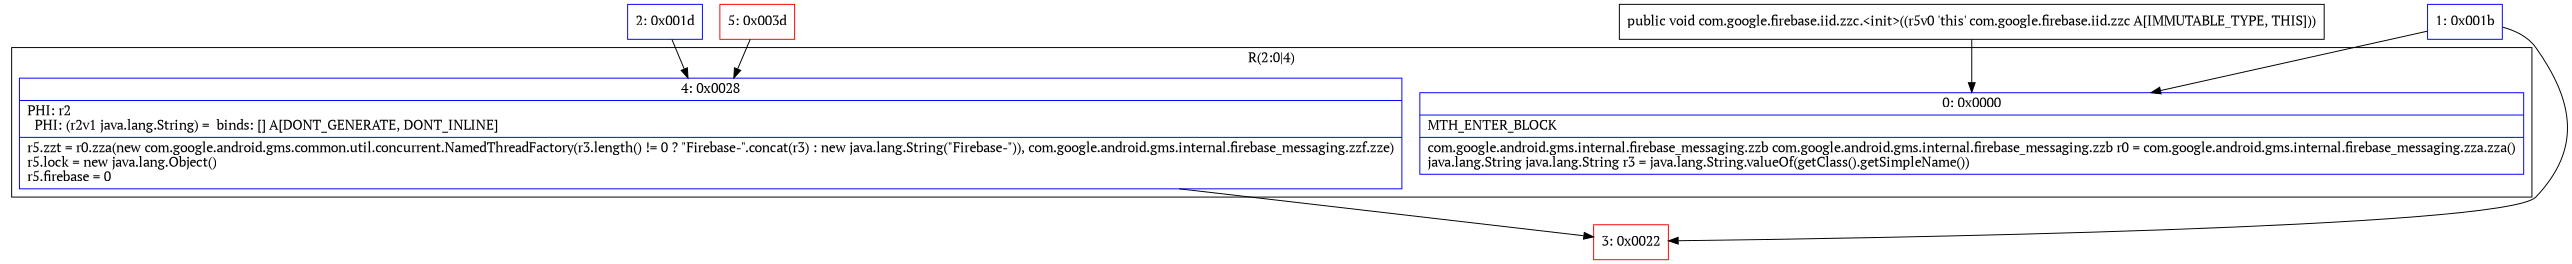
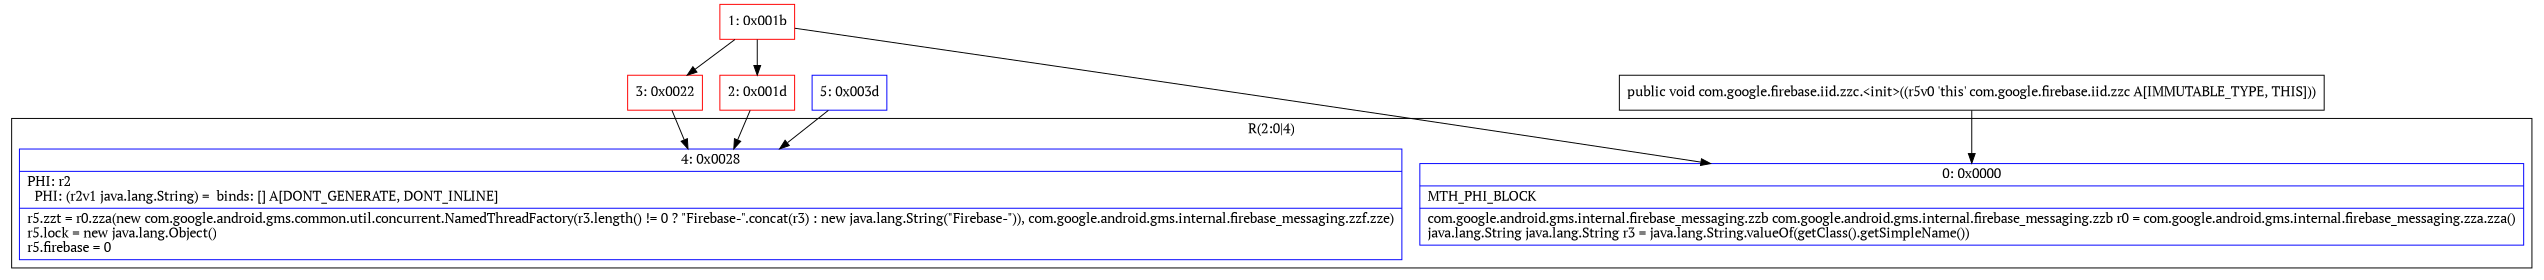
(665, 22) -> (757, 93)
(757, 22) -> (849, 93)
(2465, 22) -> (757, 22)
none -> (757, 52)
(1492, 126) -> (1482, 197)
(1381, 212) -> (678, 125)
